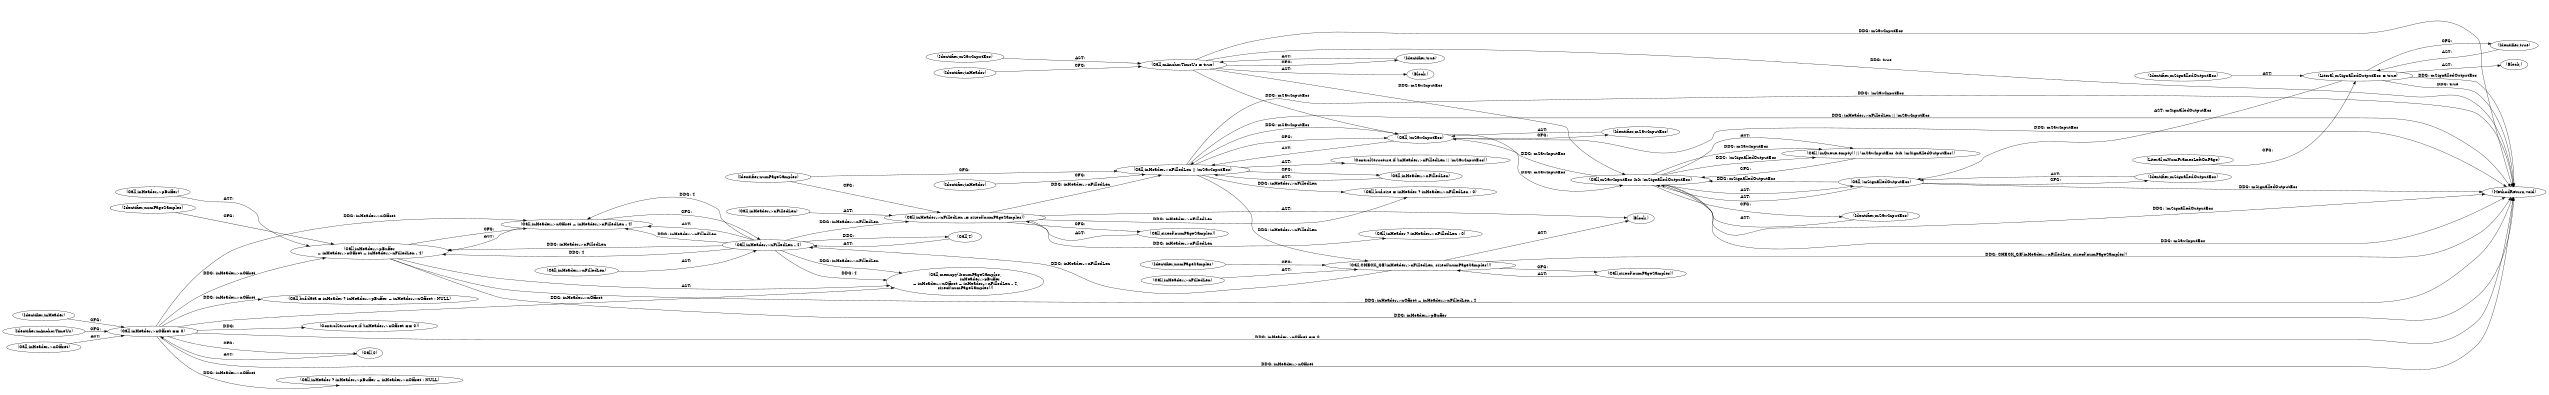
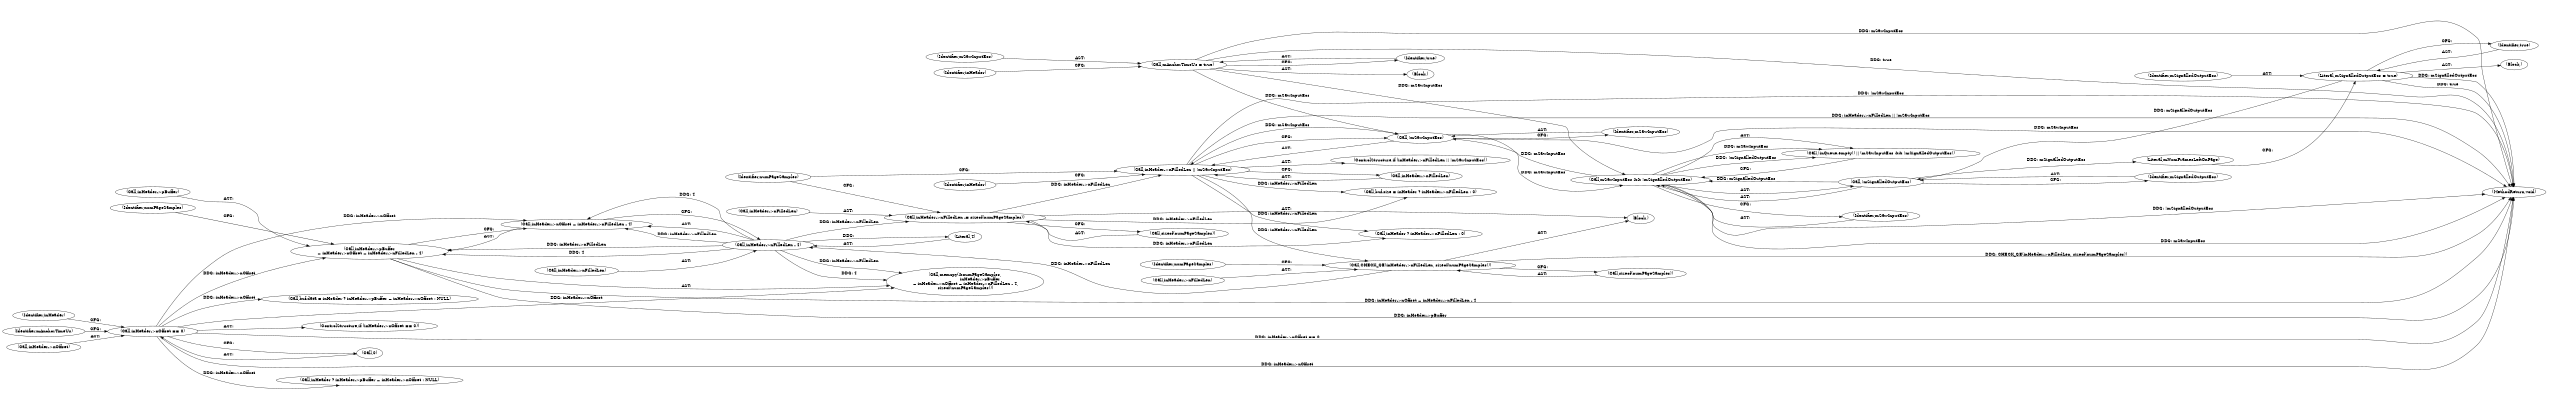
(2183, 111) -> (2183, 111)
(2201, 189) -> (2022, 168)
none -> (1272, 221)
(965, 237) -> (965, 237)
(229, 327) -> (229, 327)
